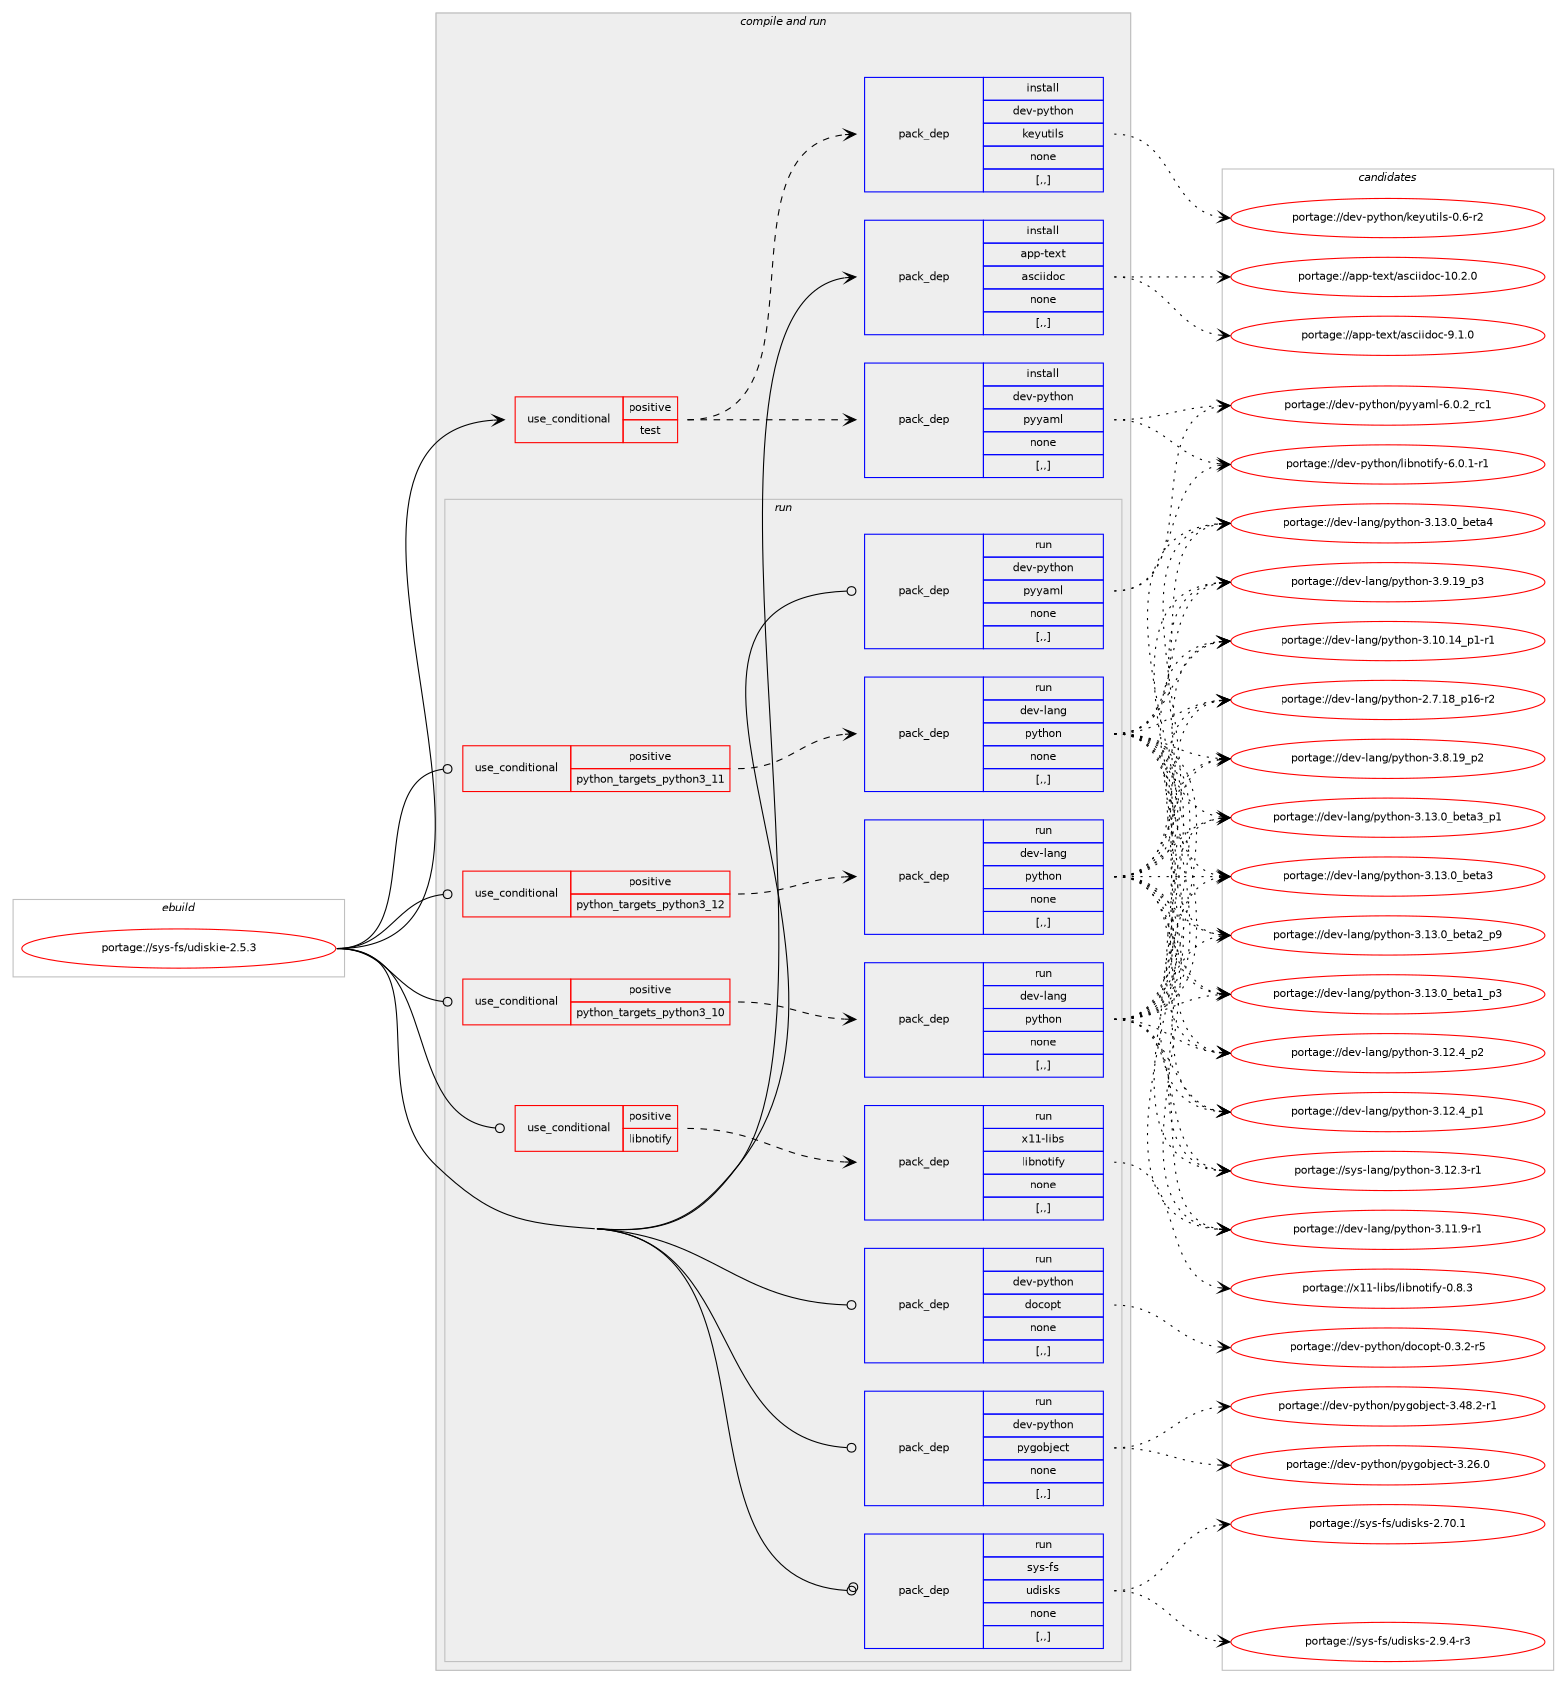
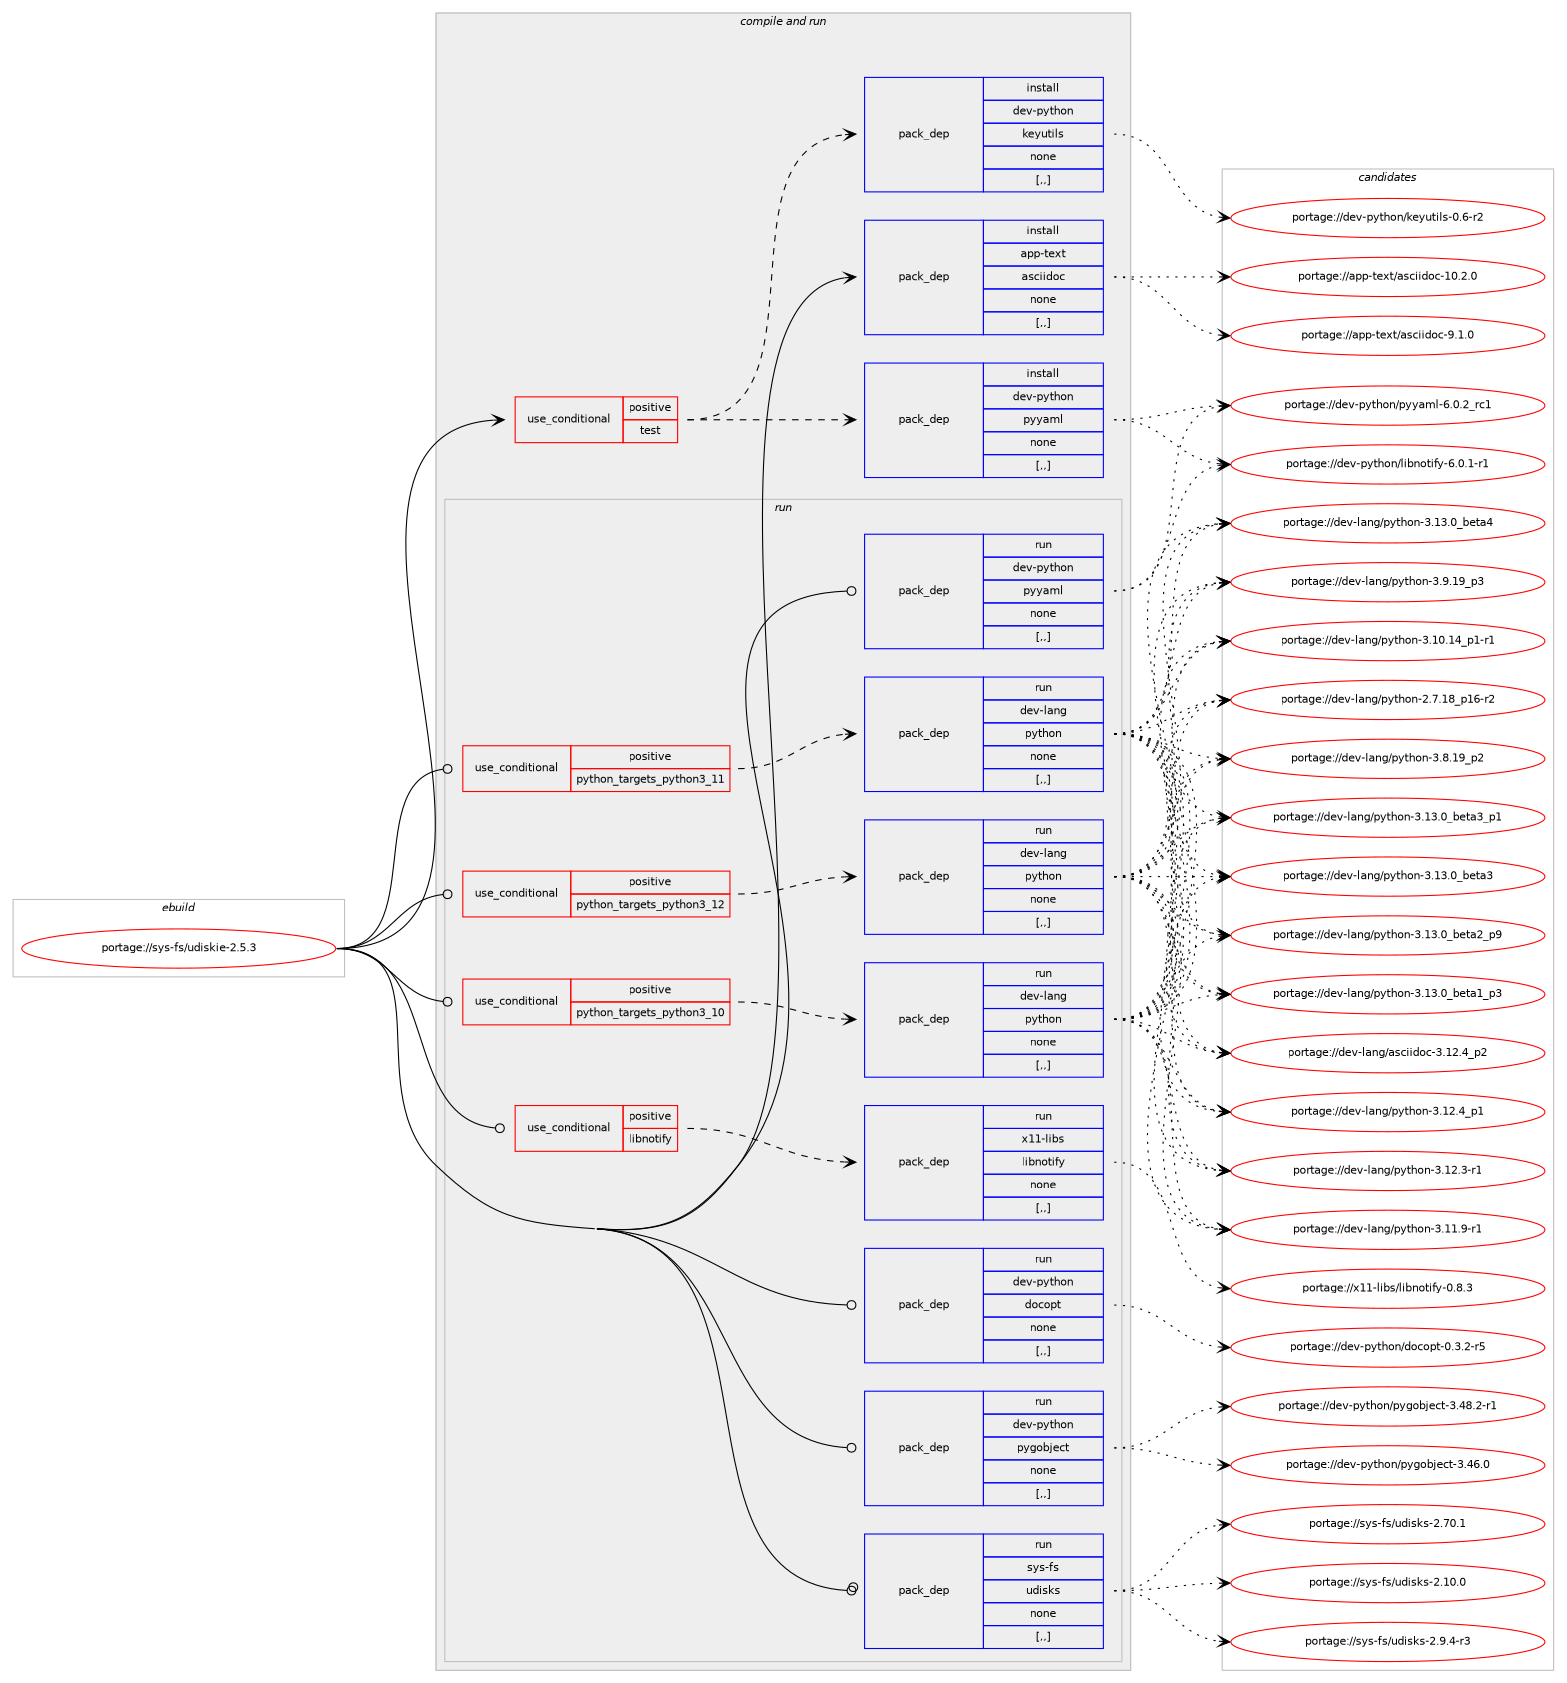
(1388, 1053) -> (1388, 1053)
(1388, 1171) -> (1388, 1171)
(1388, 1465) -> (1388, 1465)
none -> (1388, 1583)
